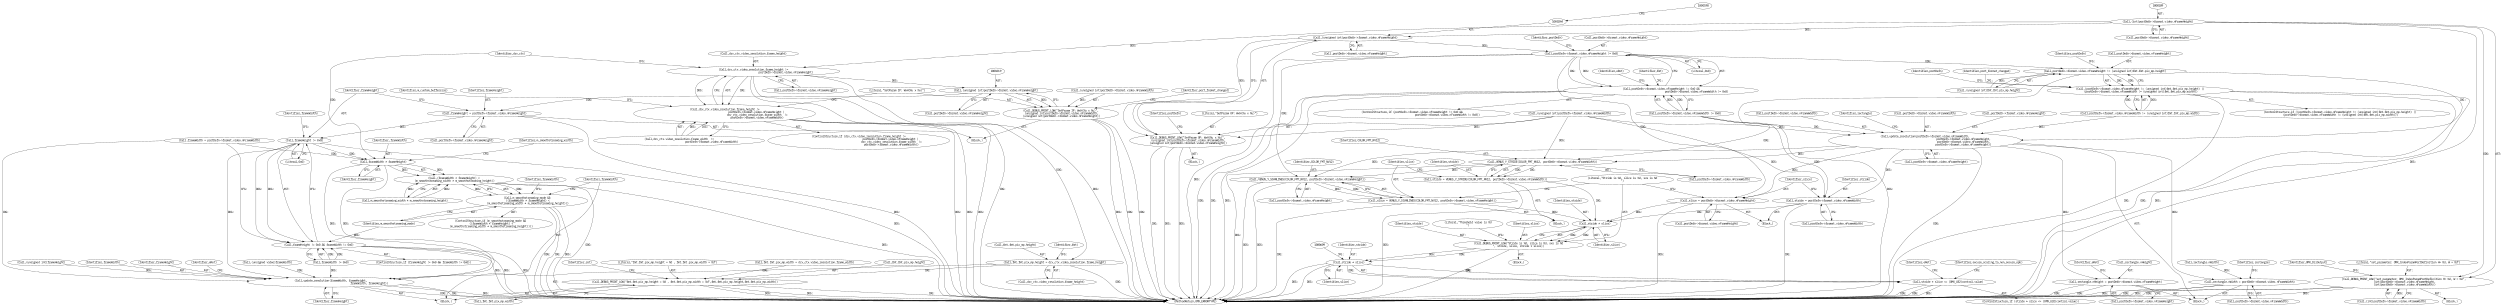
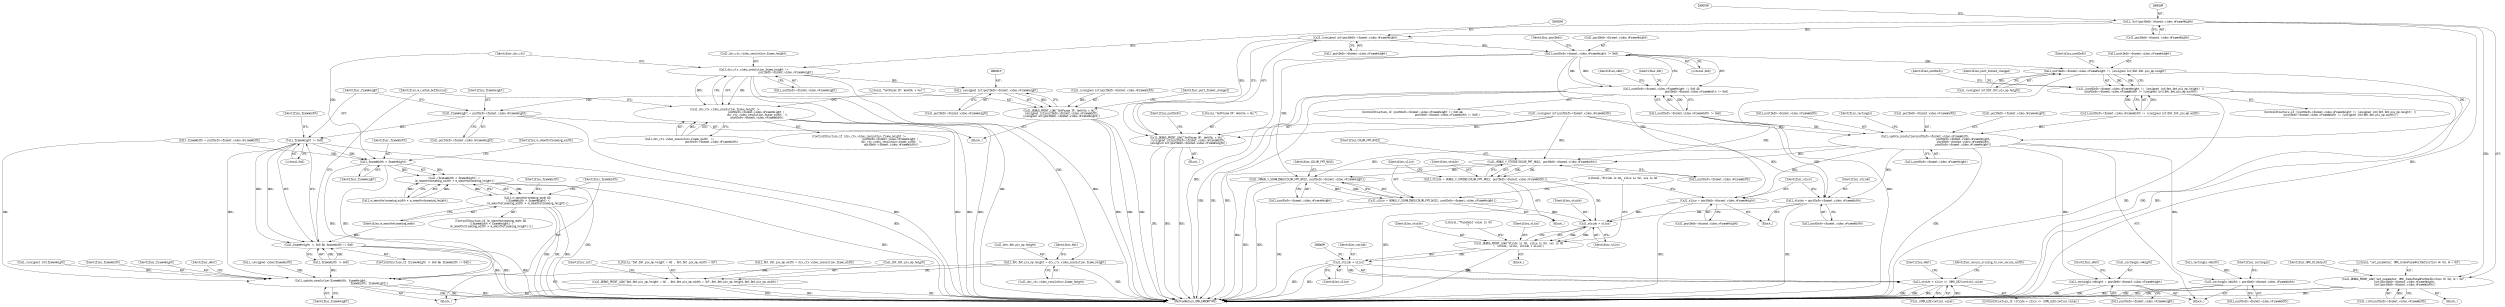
(1631, 14) -> (1913, 13)
(241, 207) -> (346, 150)
(1988, 263) -> (1988, 263)
(494, 302) -> none
none -> (1932, 302)
